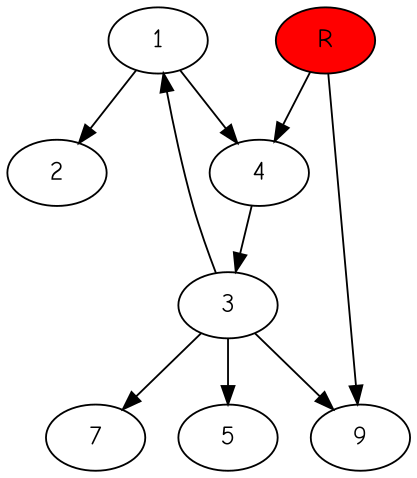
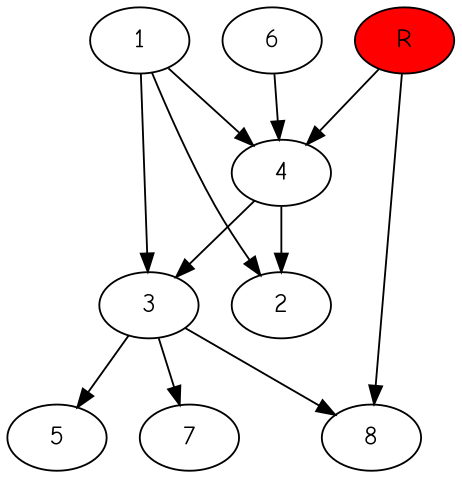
none -> (272, 40)
(187, 184) -> (144, 163)
none -> (281, 230)
(360, 438) -> (371, 438)
